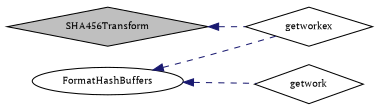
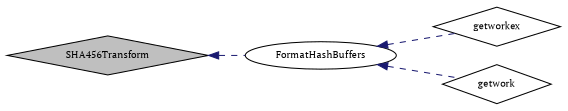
(232, 27) -> (232, 55)
